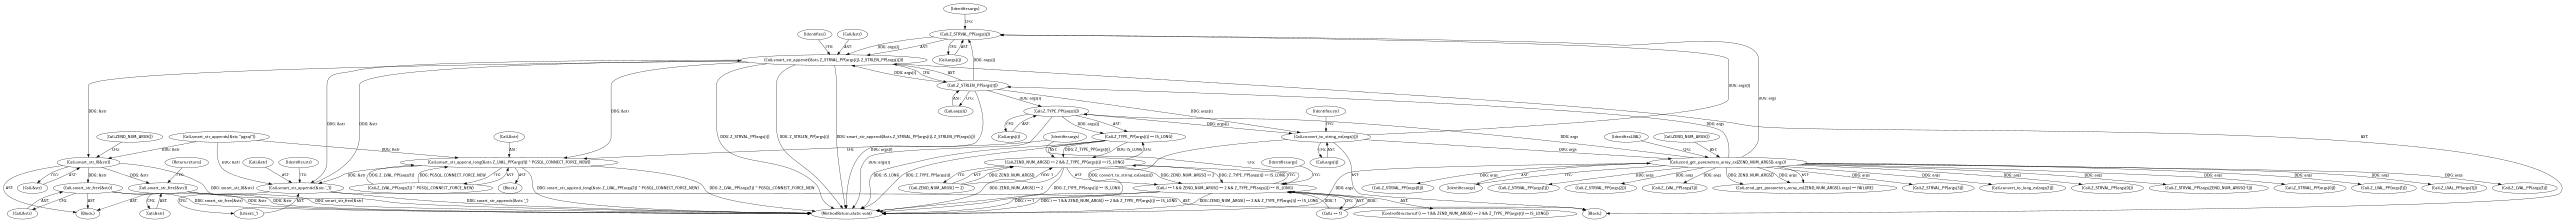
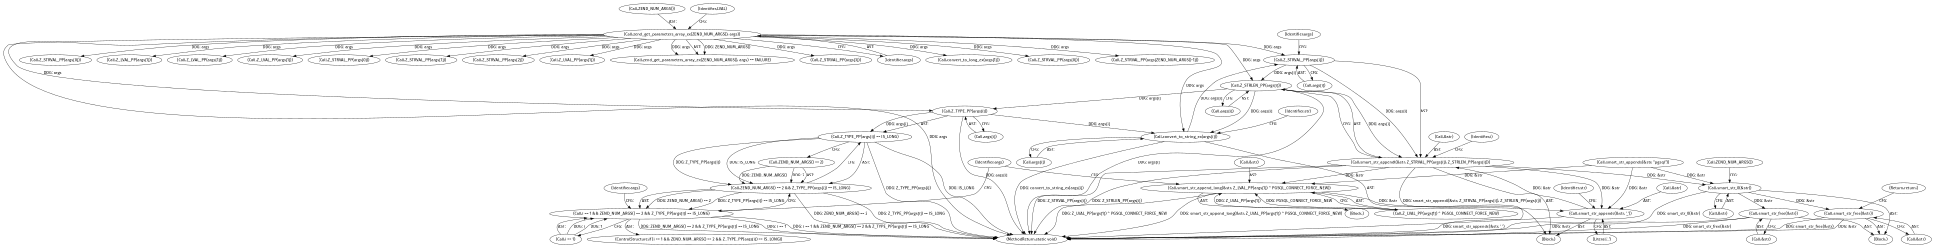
(973, 61) -> (1274, 71)
(1516, 149) -> (1109, 42)
(974, 170) -> (829, 149)
